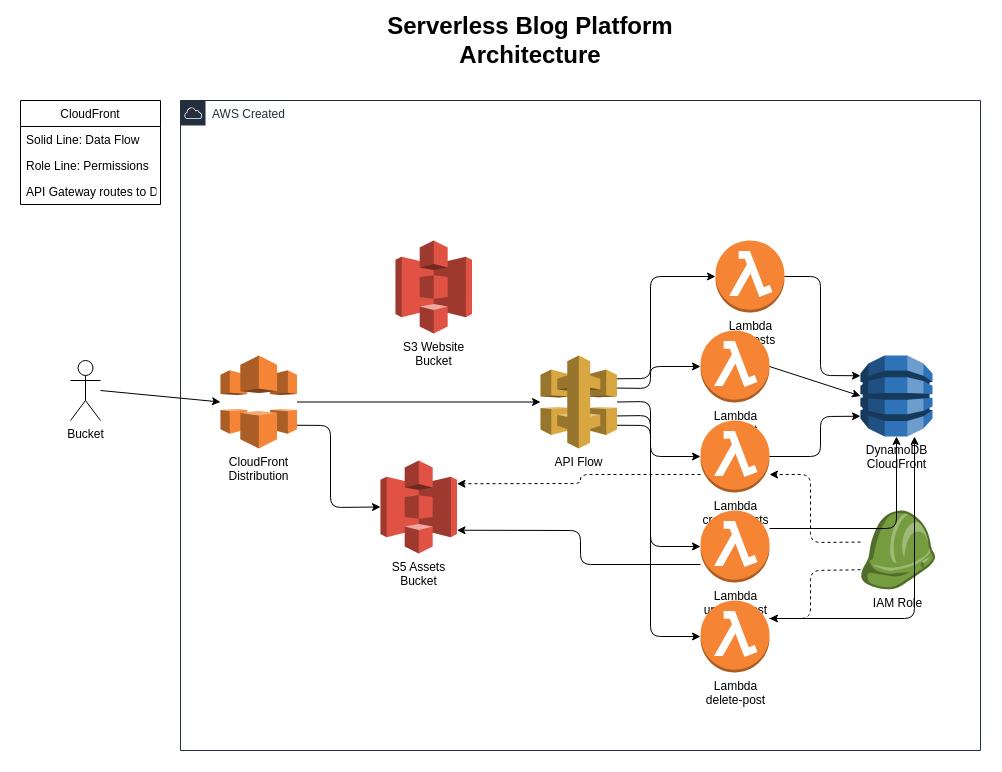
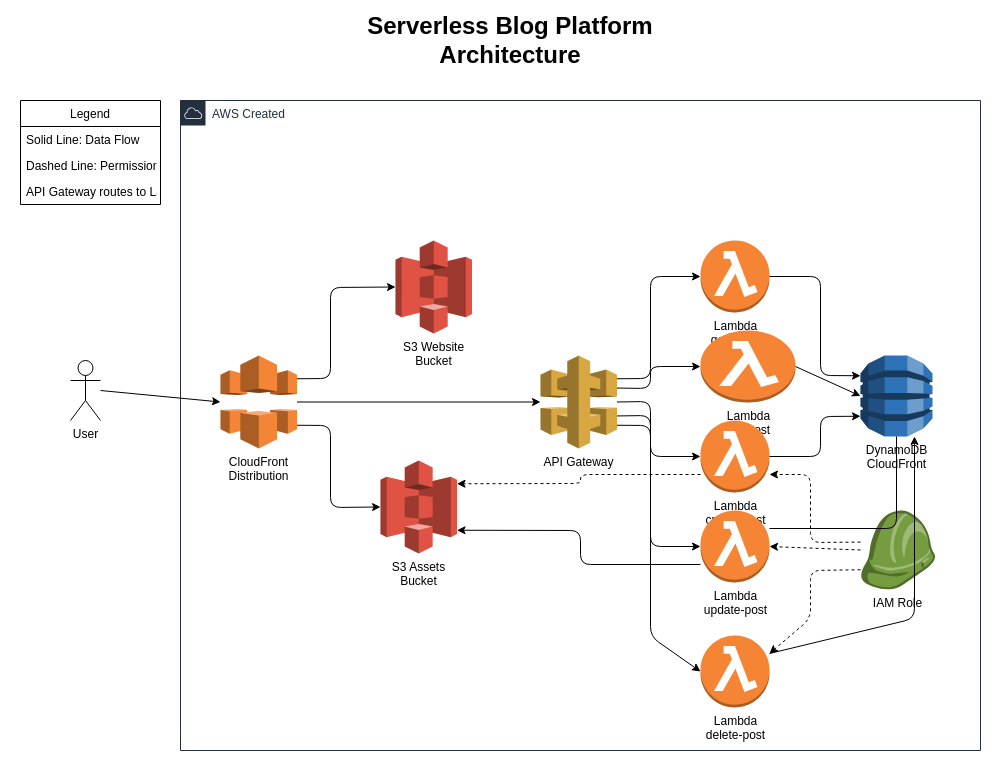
(531, 41) -> (511, 41)
(90, 114) -> (90, 114)
(89, 166) -> (97, 166)
(114, 192) -> (114, 192)
(750, 277) -> (735, 277)
none -> (331, 321)
(735, 367) -> (748, 367)
(86, 435) -> (86, 435)
(897, 444) -> (897, 442)
(579, 463) -> (579, 463)
(736, 514) -> (736, 514)
none -> (818, 548)
(419, 575) -> (419, 575)
(735, 637) -> (735, 672)
